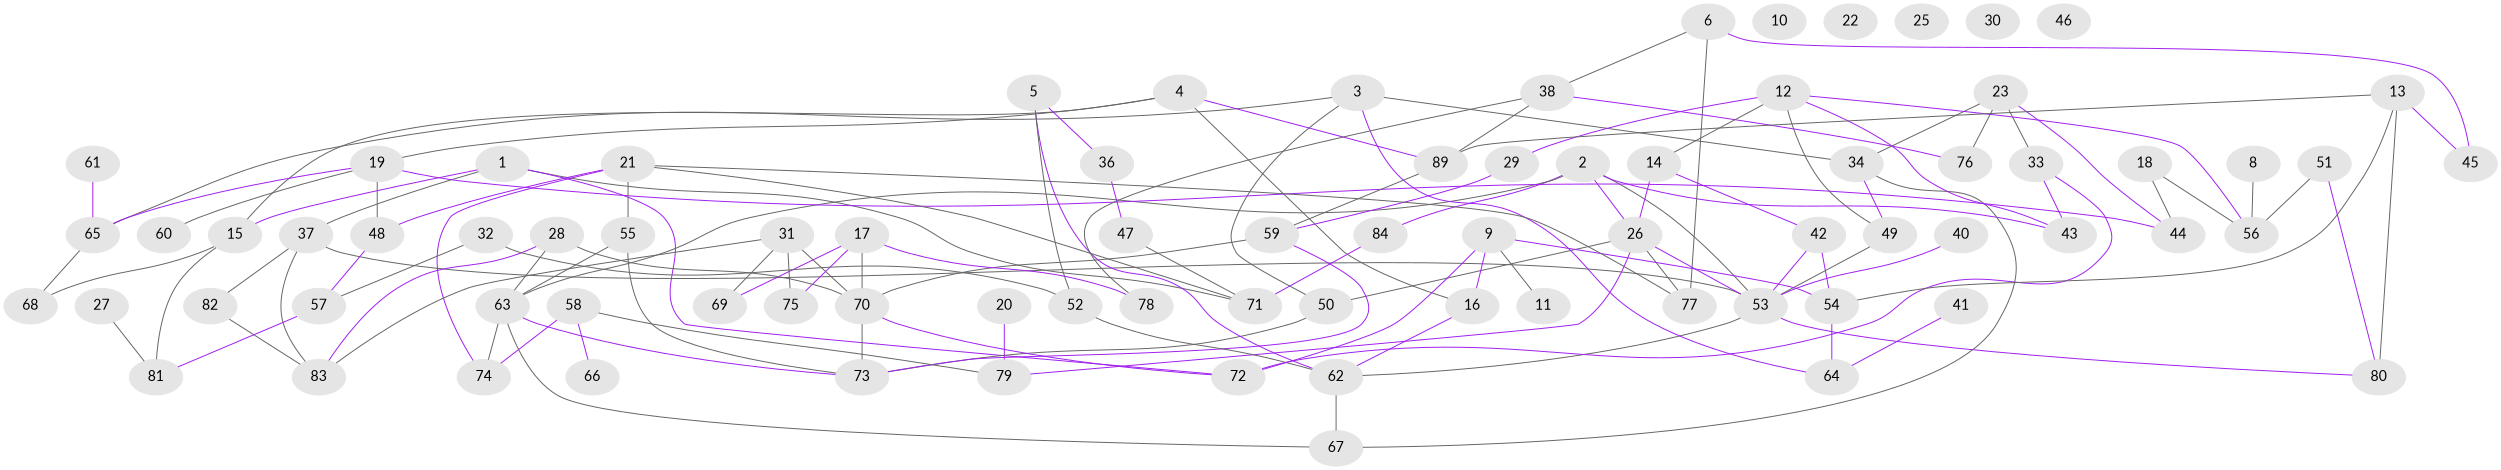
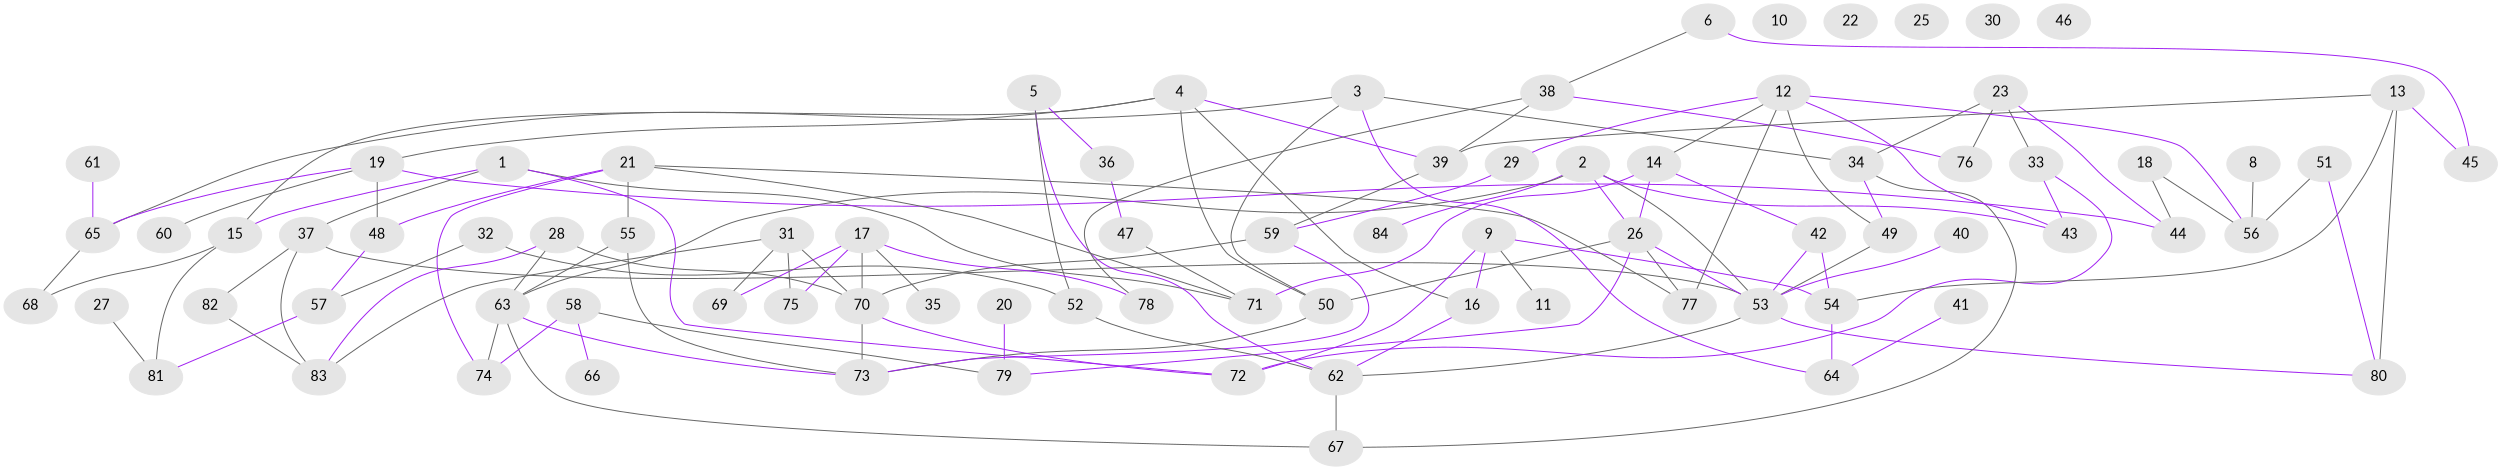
(1441, 164) -> (1441, 164)
(1699, 164) -> (1731, 213)
none -> (1210, 227)
(1318, 270) -> (1448, 221)
none -> (933, 306)
